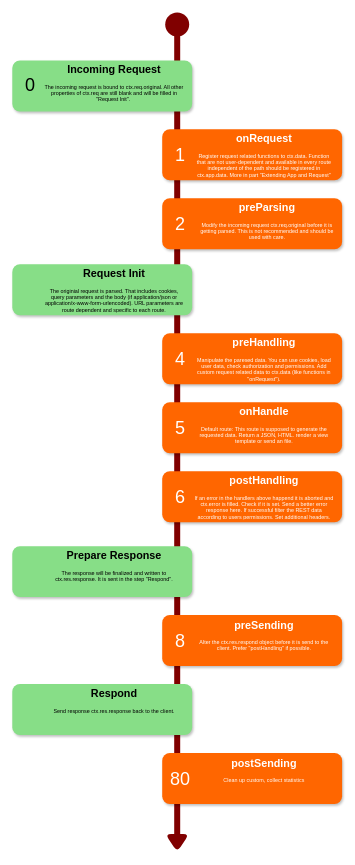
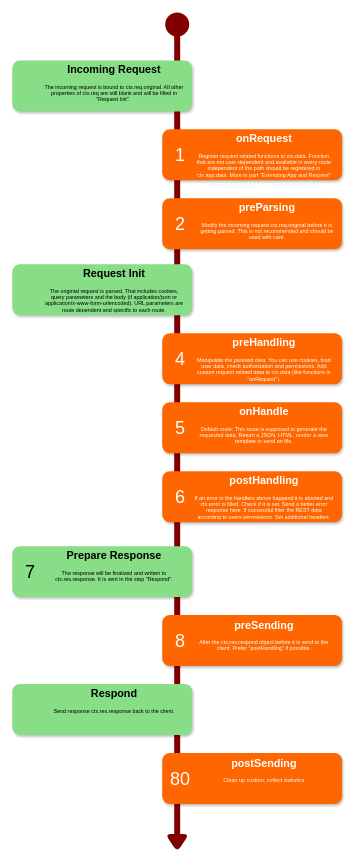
(30, 84) -> none
none -> (30, 572)
